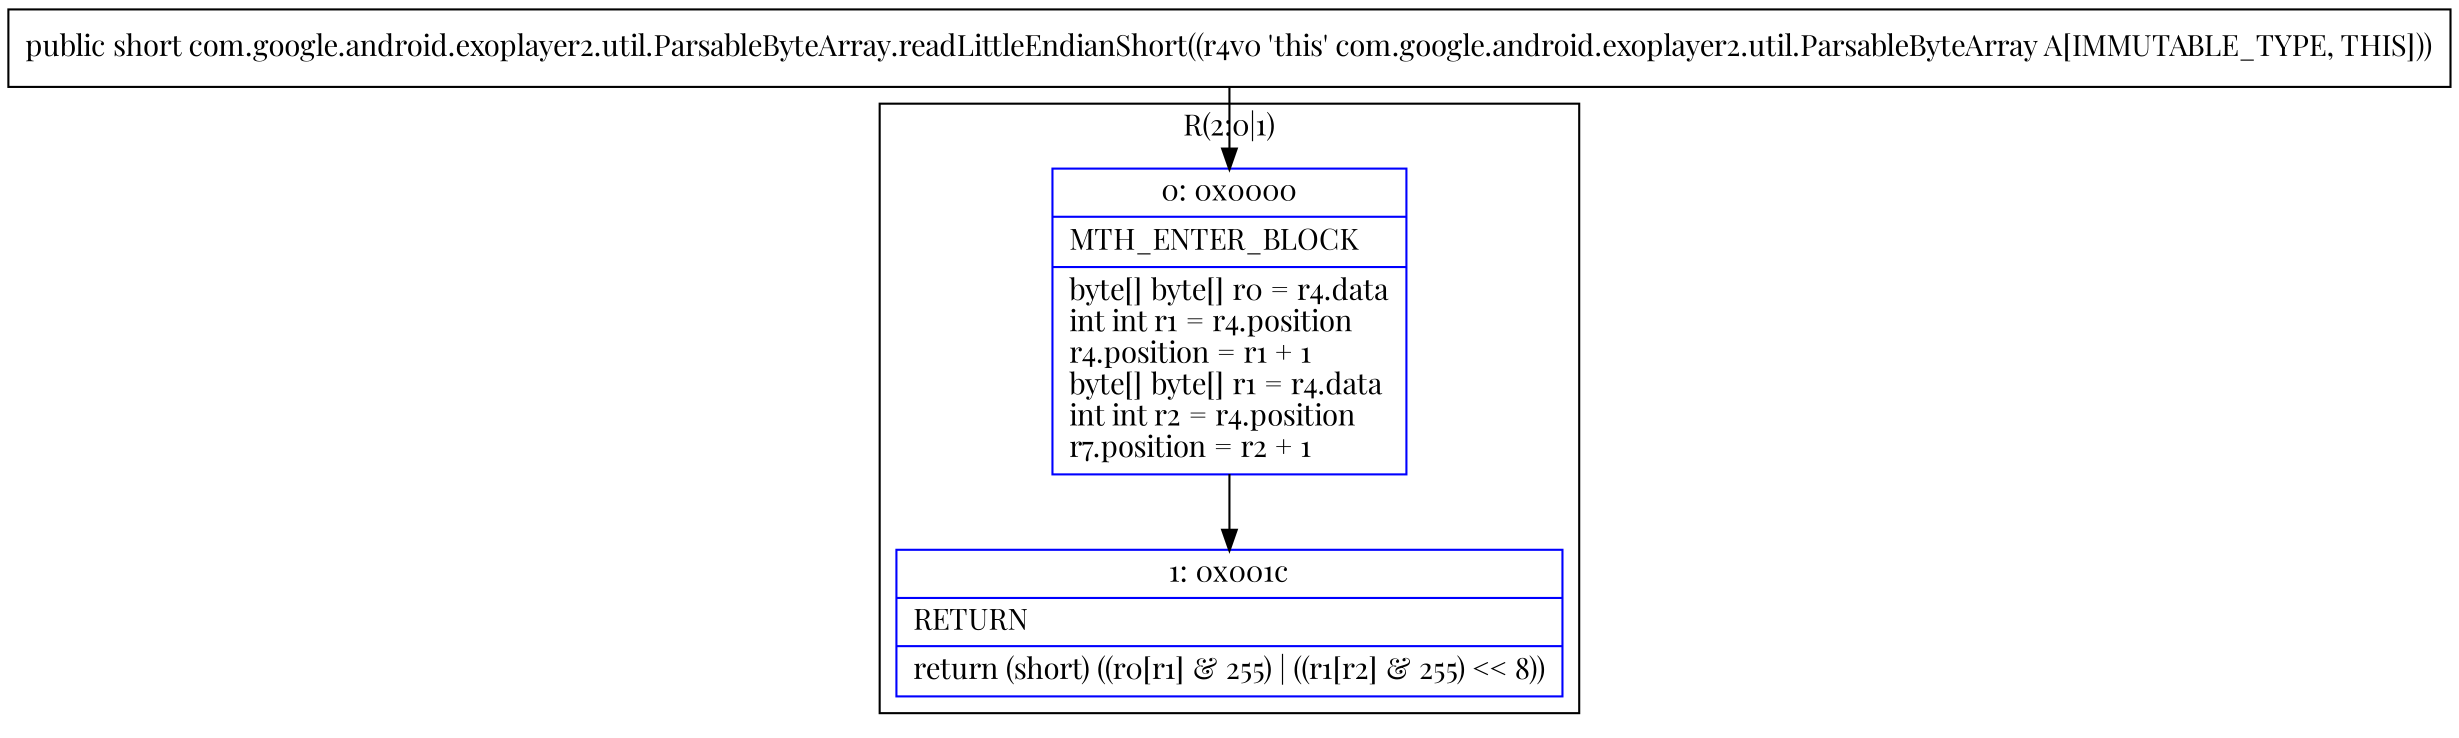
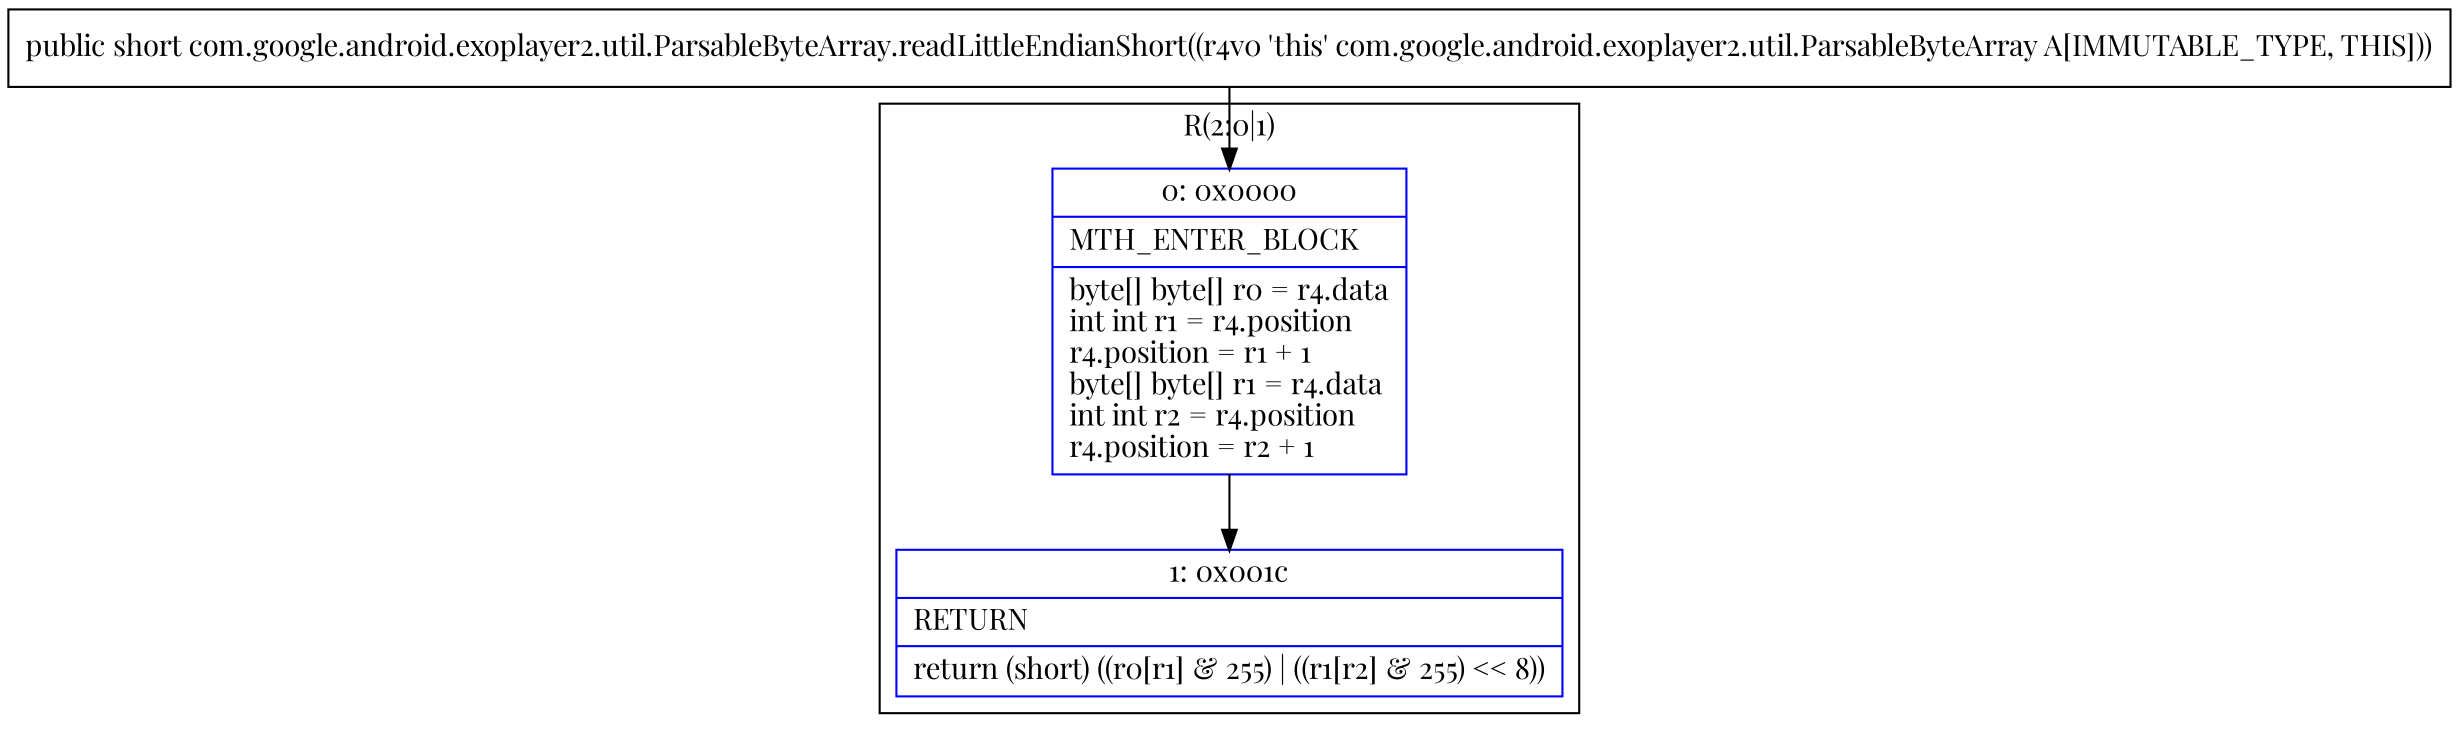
(1191, 448) -> (1193, 448)
